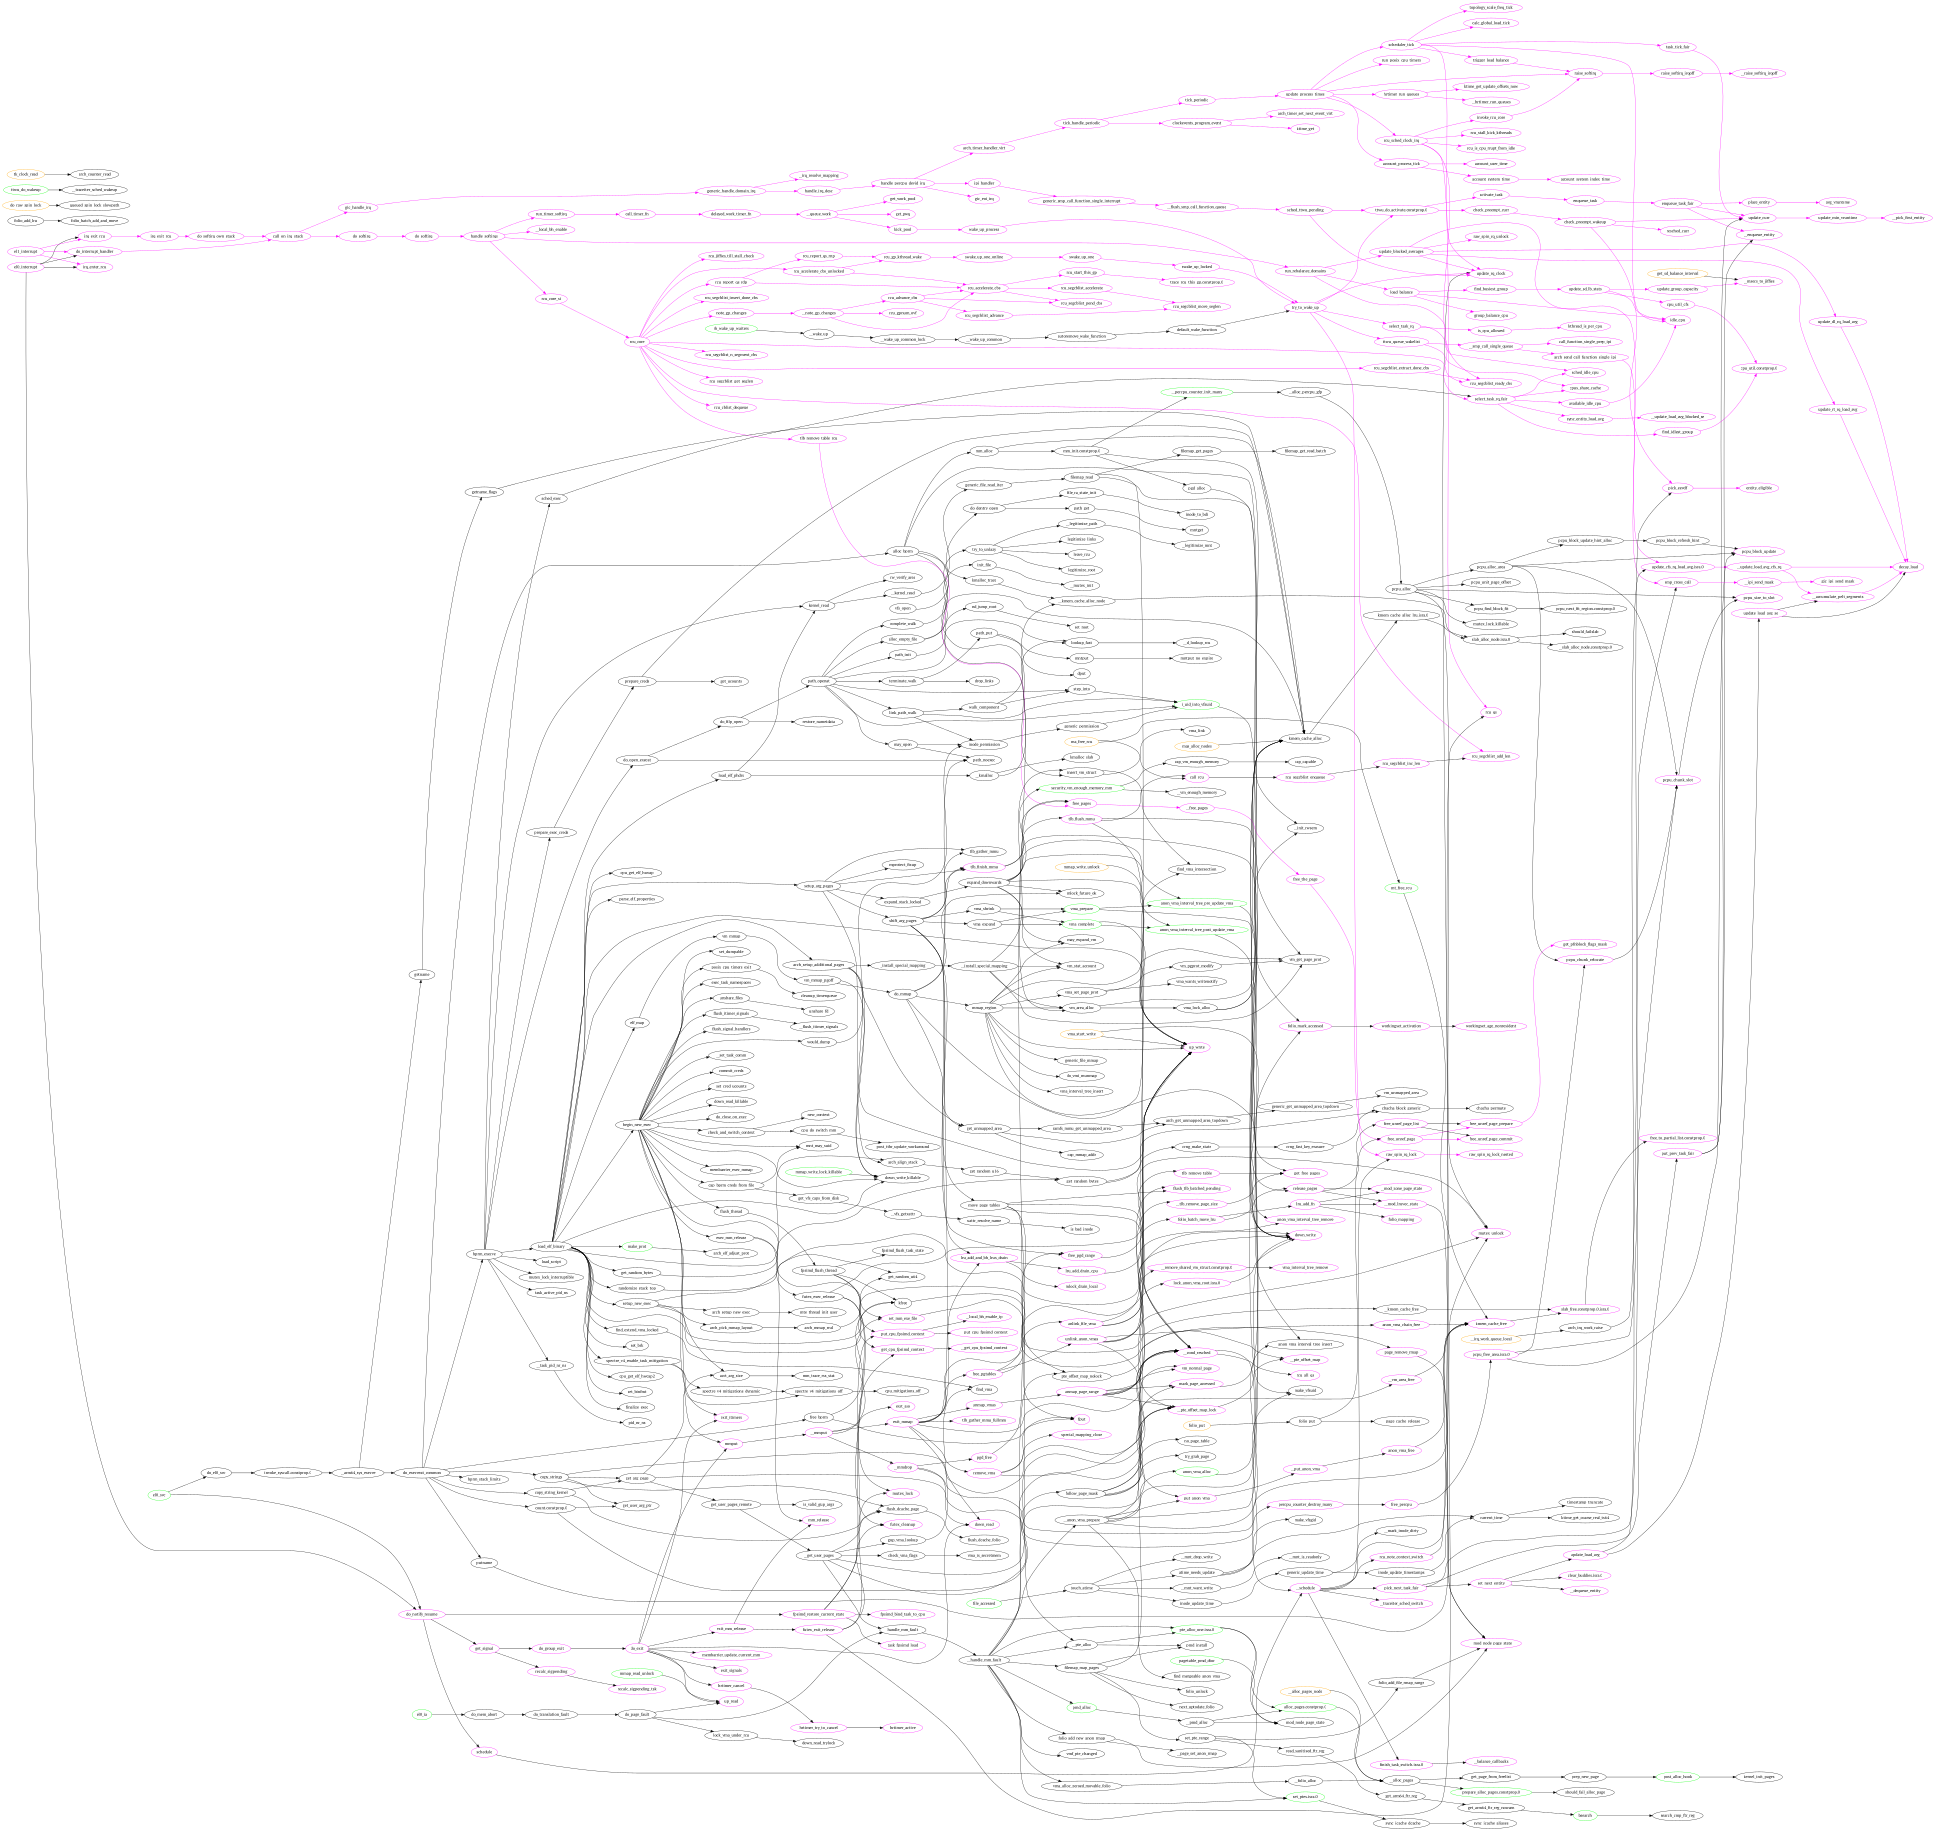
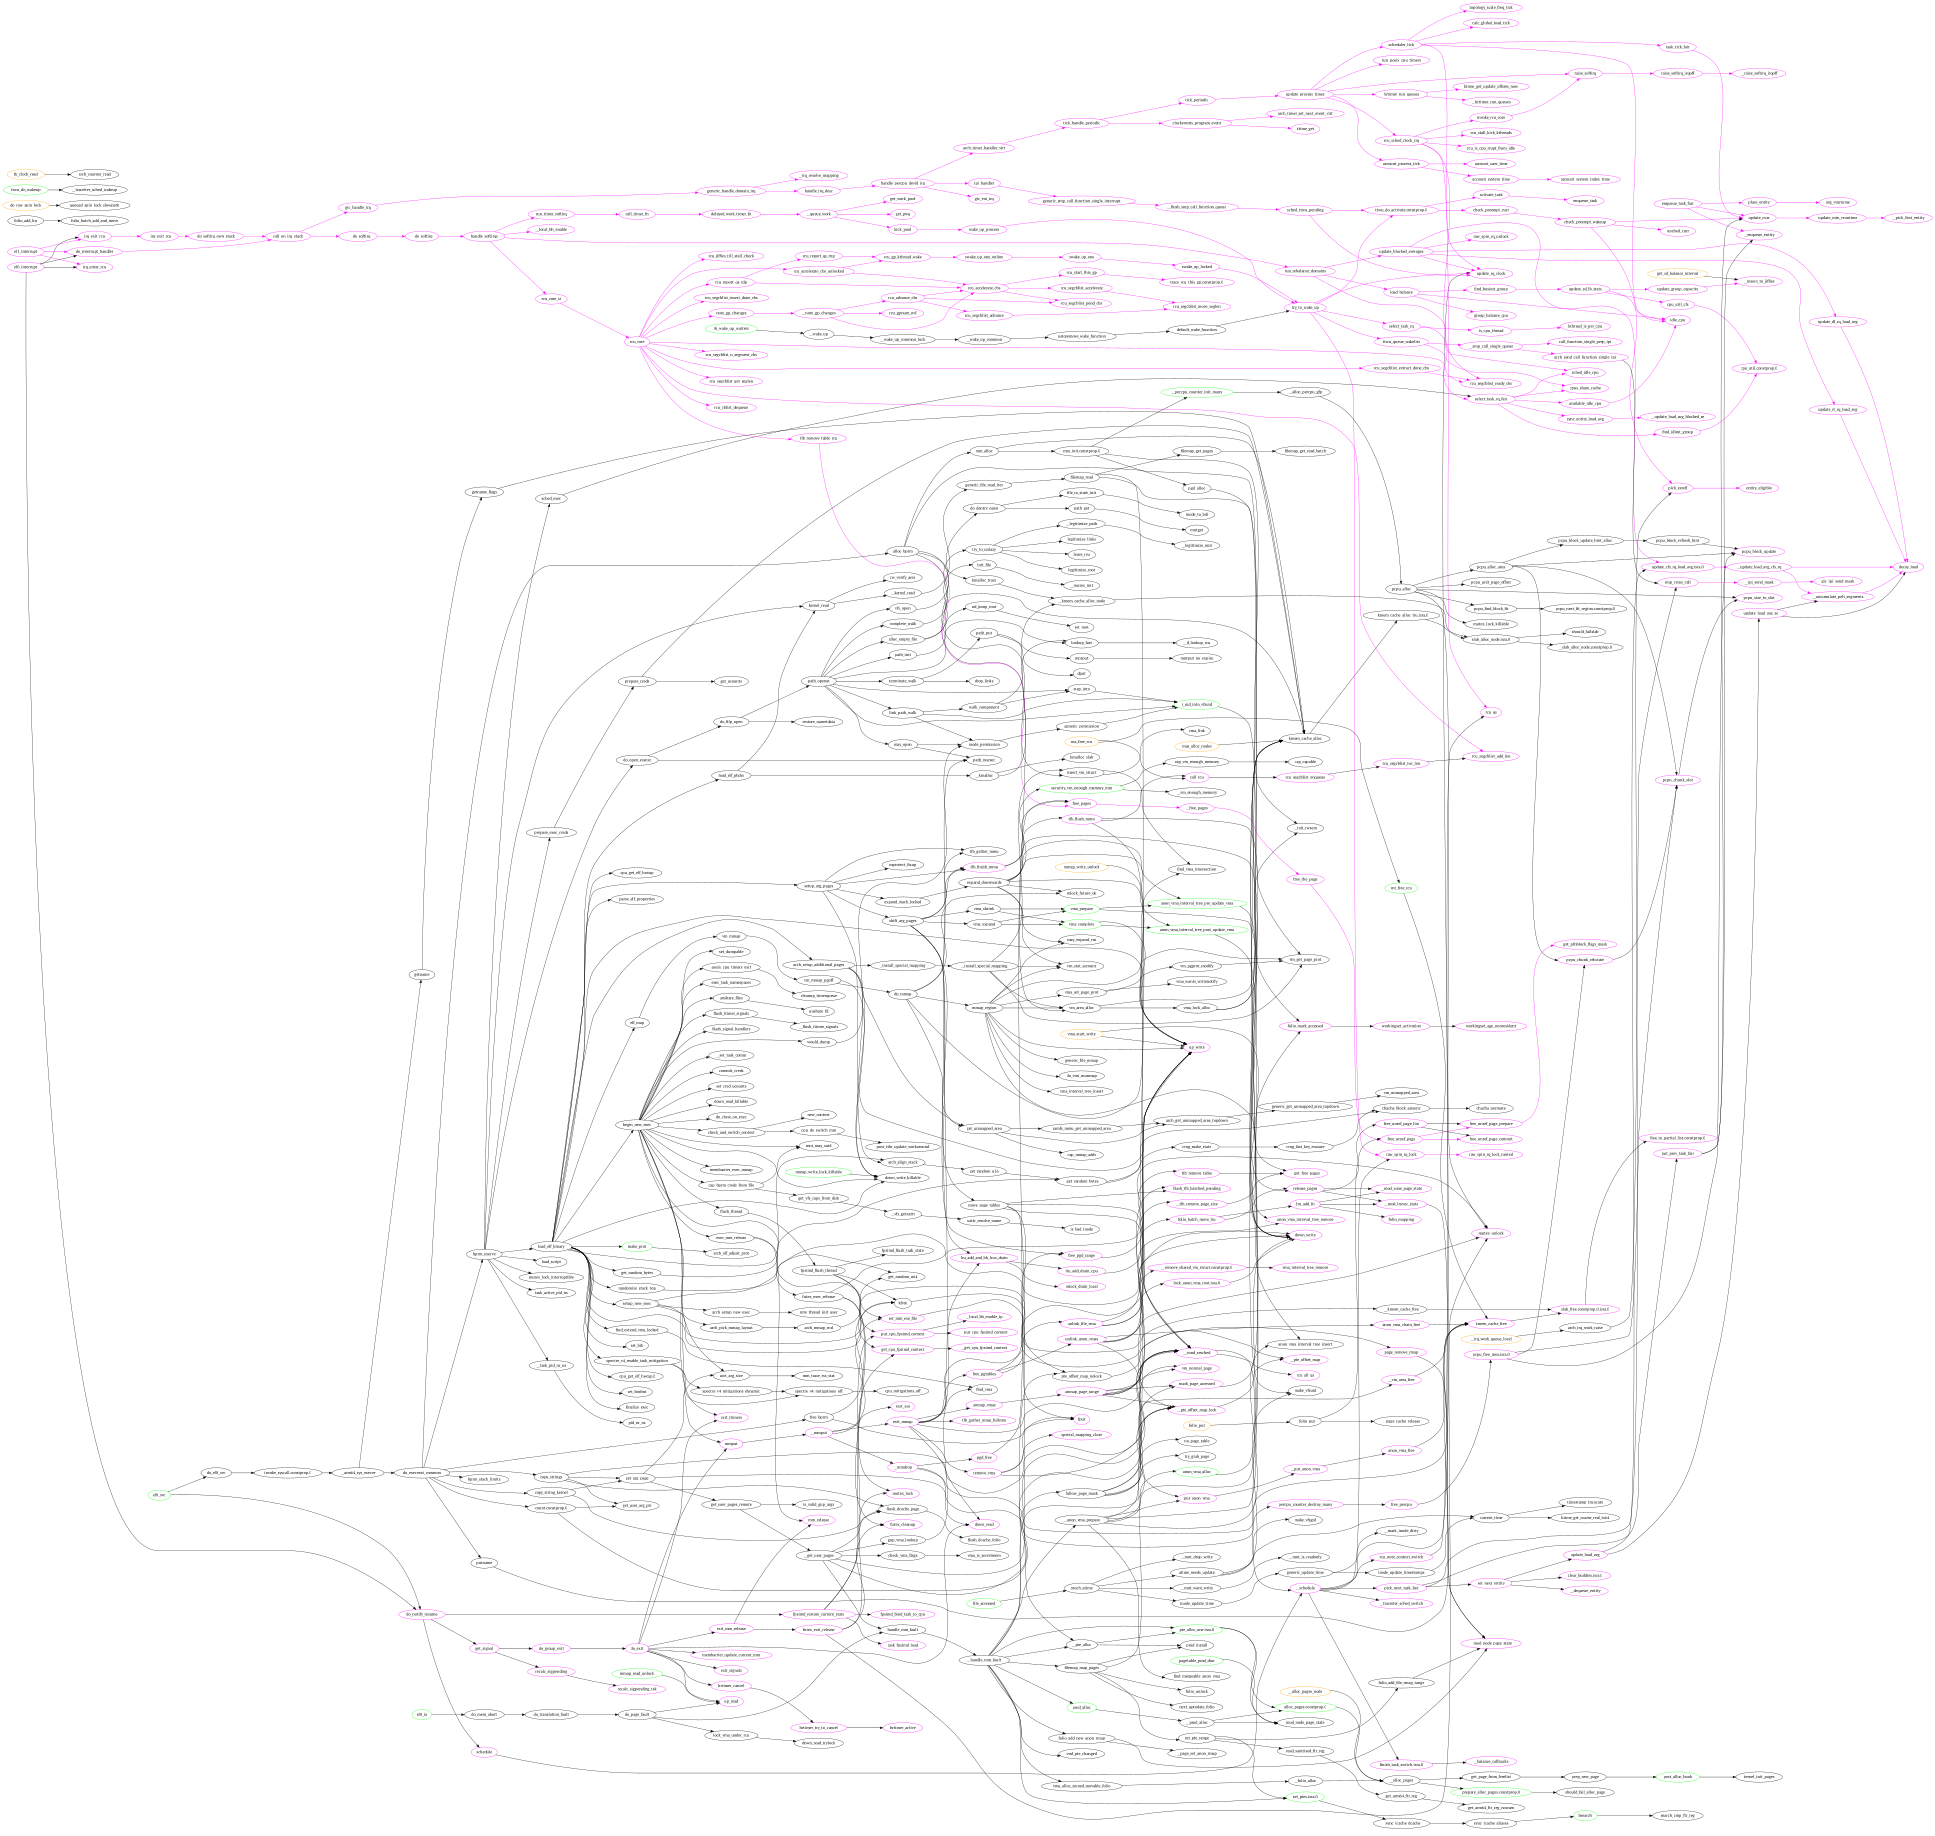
(1491, 60) -> none
(1628, 202) -> none
(1491, 331) -> (1491, 331)
(1633, 528) -> (1633, 528)
none -> (846, 634)
(1546, 1812) -> (1543, 1819)
